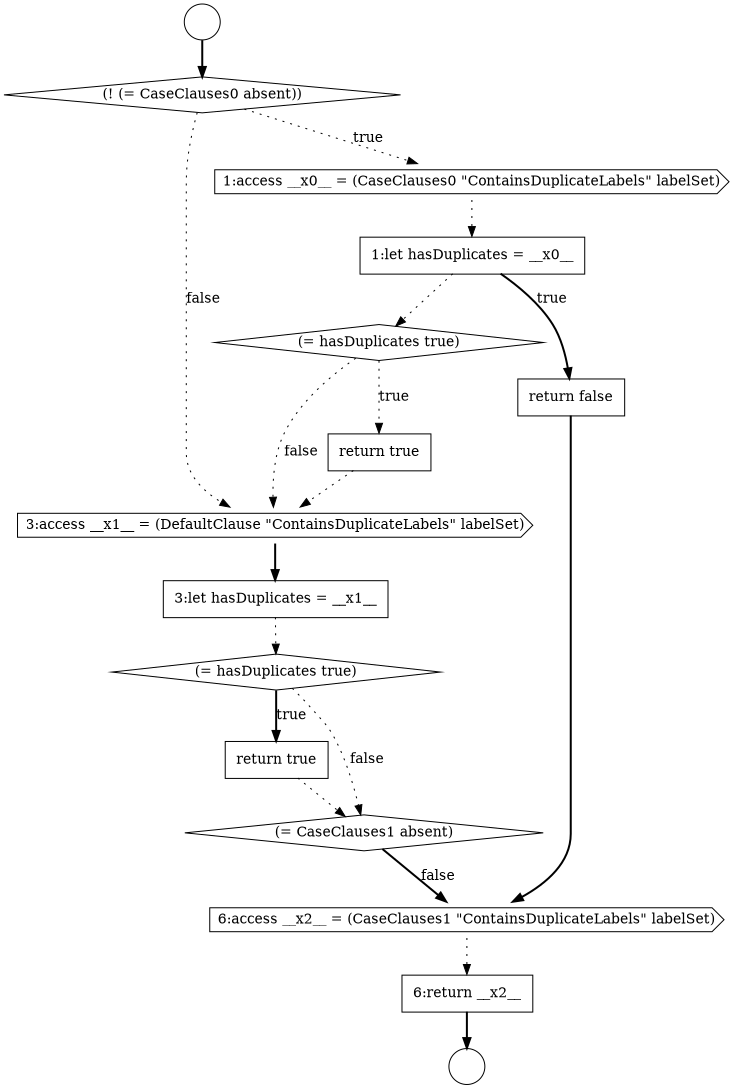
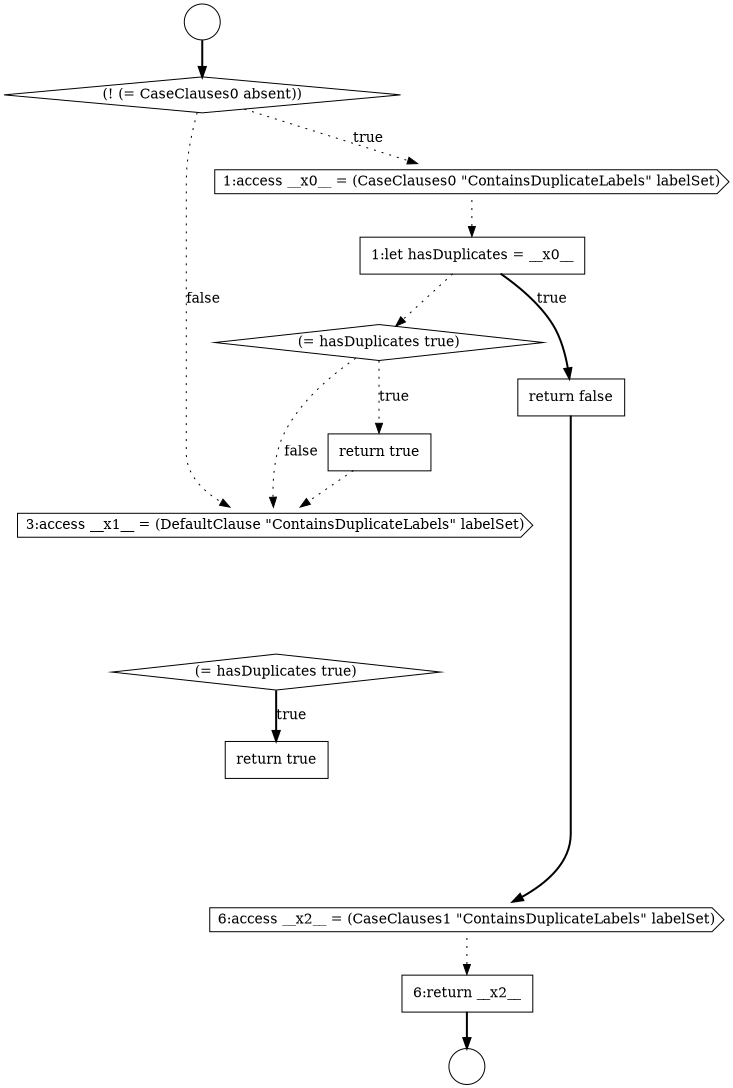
(275, 599) -> none
(364, 833) -> none
